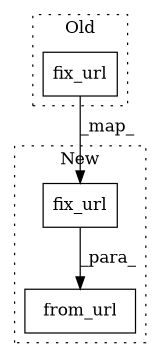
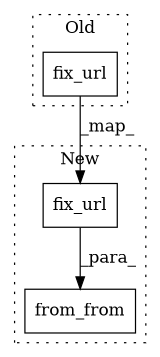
(80, 311) -> (80, 311)
